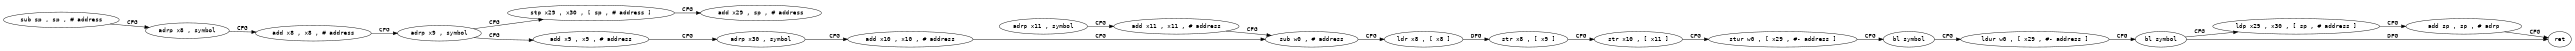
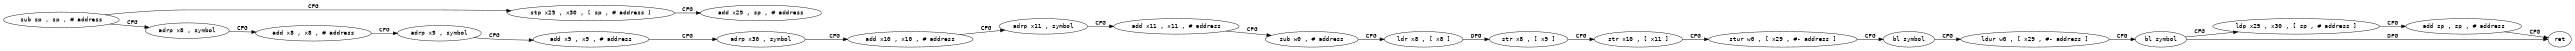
(506, 24) -> (306, 10)
(2464, 26) -> (2464, 26)
(1117, 39) -> (980, 33)
